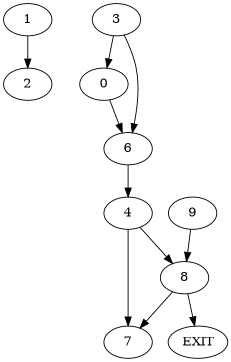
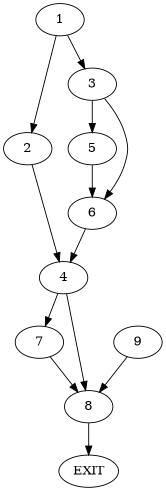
none -> (74, 48)
(104, 84) -> (92, 149)
none -> (44, 209)
(159, 306) -> (61, 371)
